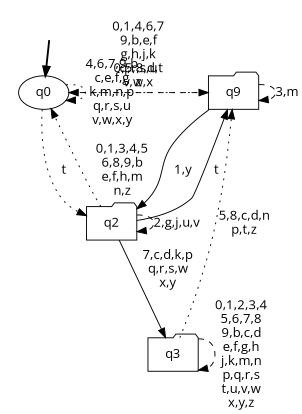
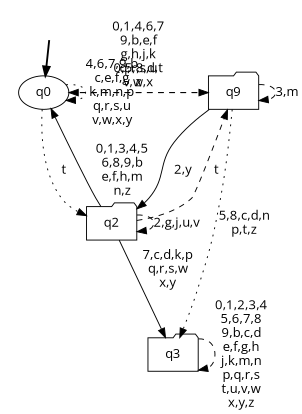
(134, 93) -> (134, 93)
(77, 162) -> (77, 162)
(183, 170) -> (183, 170)
(197, 186) -> (197, 186)
(214, 230) -> (216, 221)
